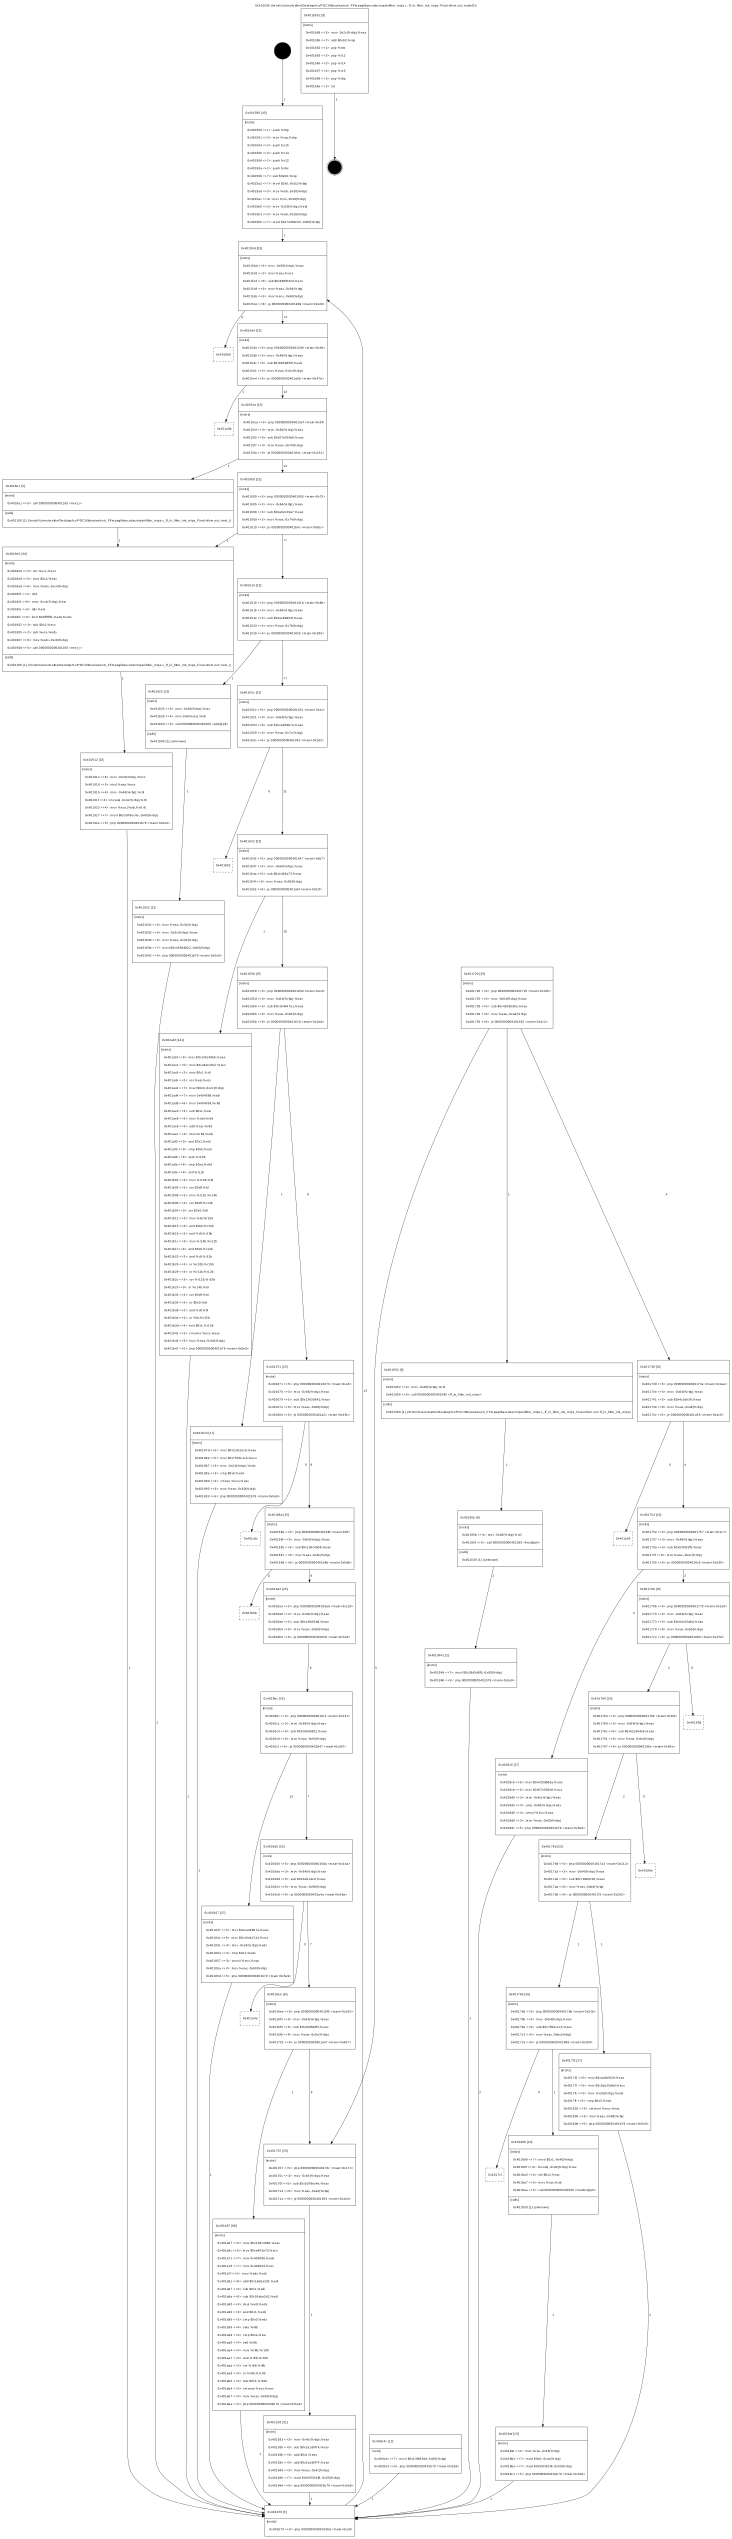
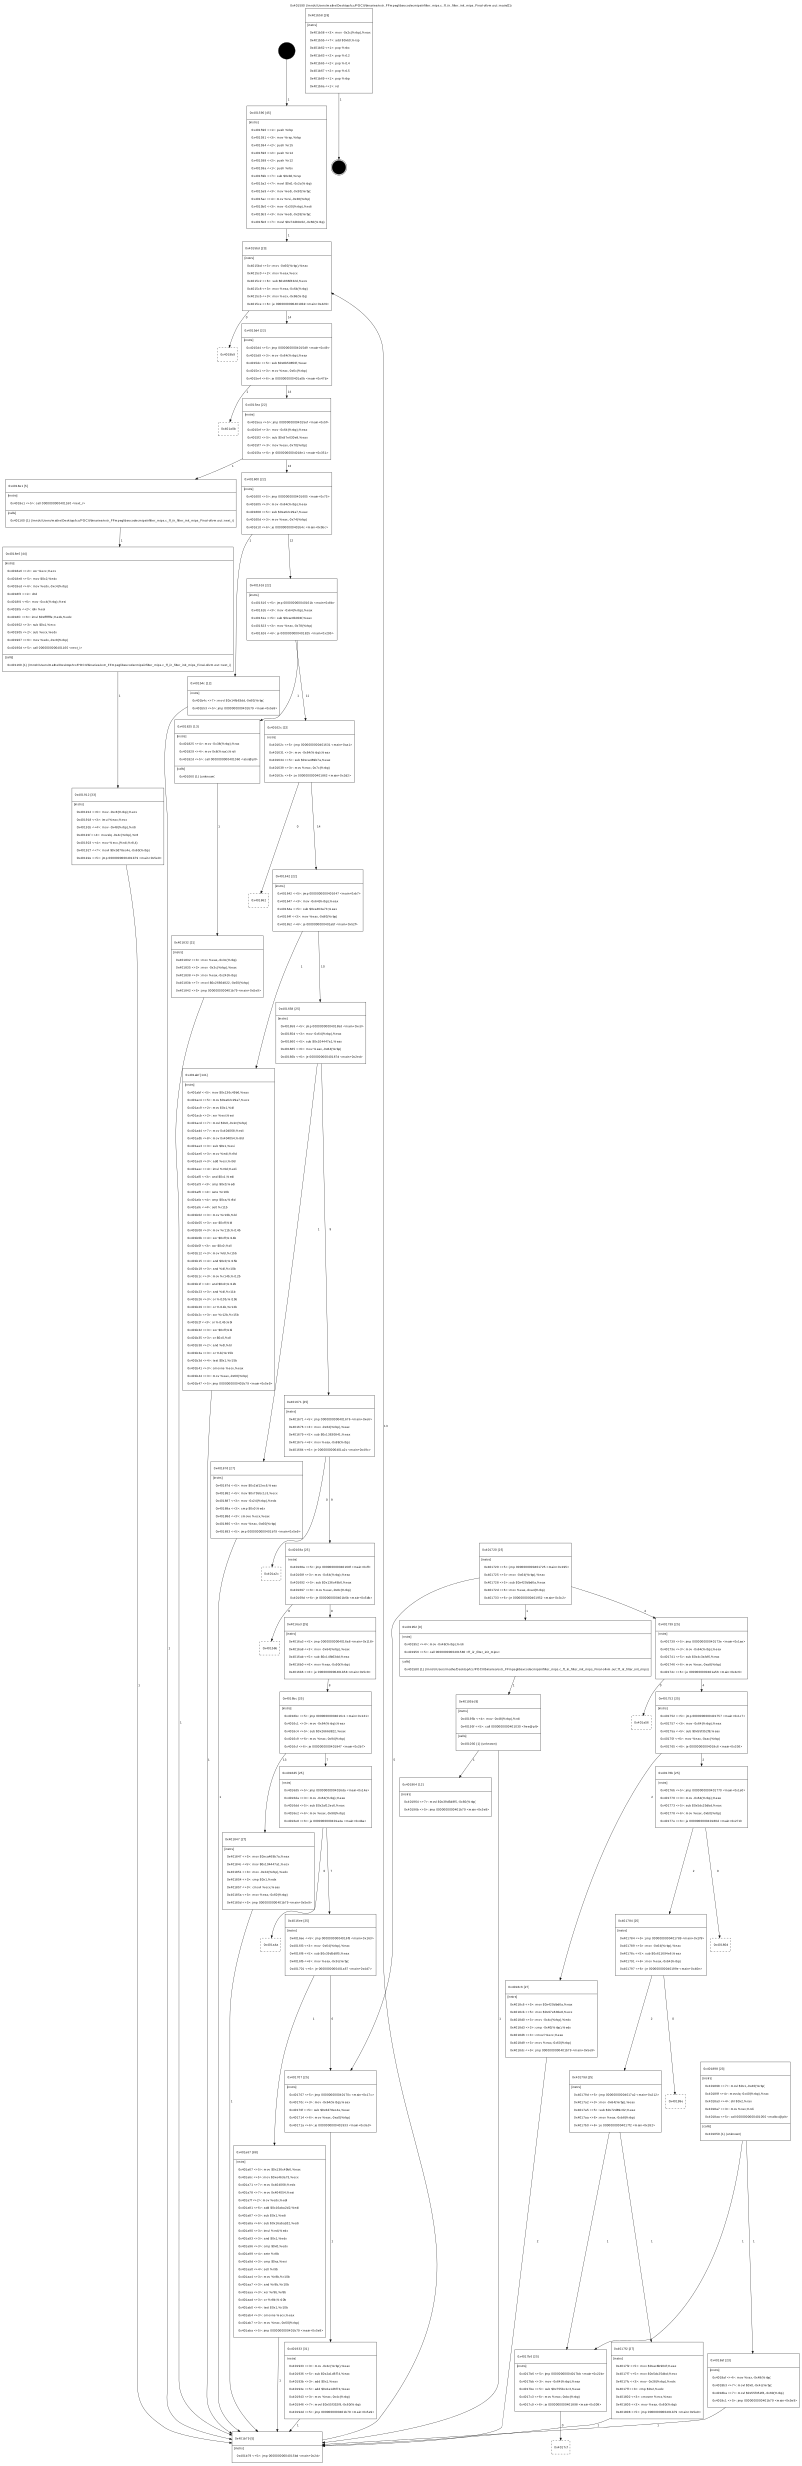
(228, 539) -> (237, 603)
(285, 791) -> (318, 826)
(553, 2091) -> (704, 2275)
(468, 2146) -> (498, 2162)
